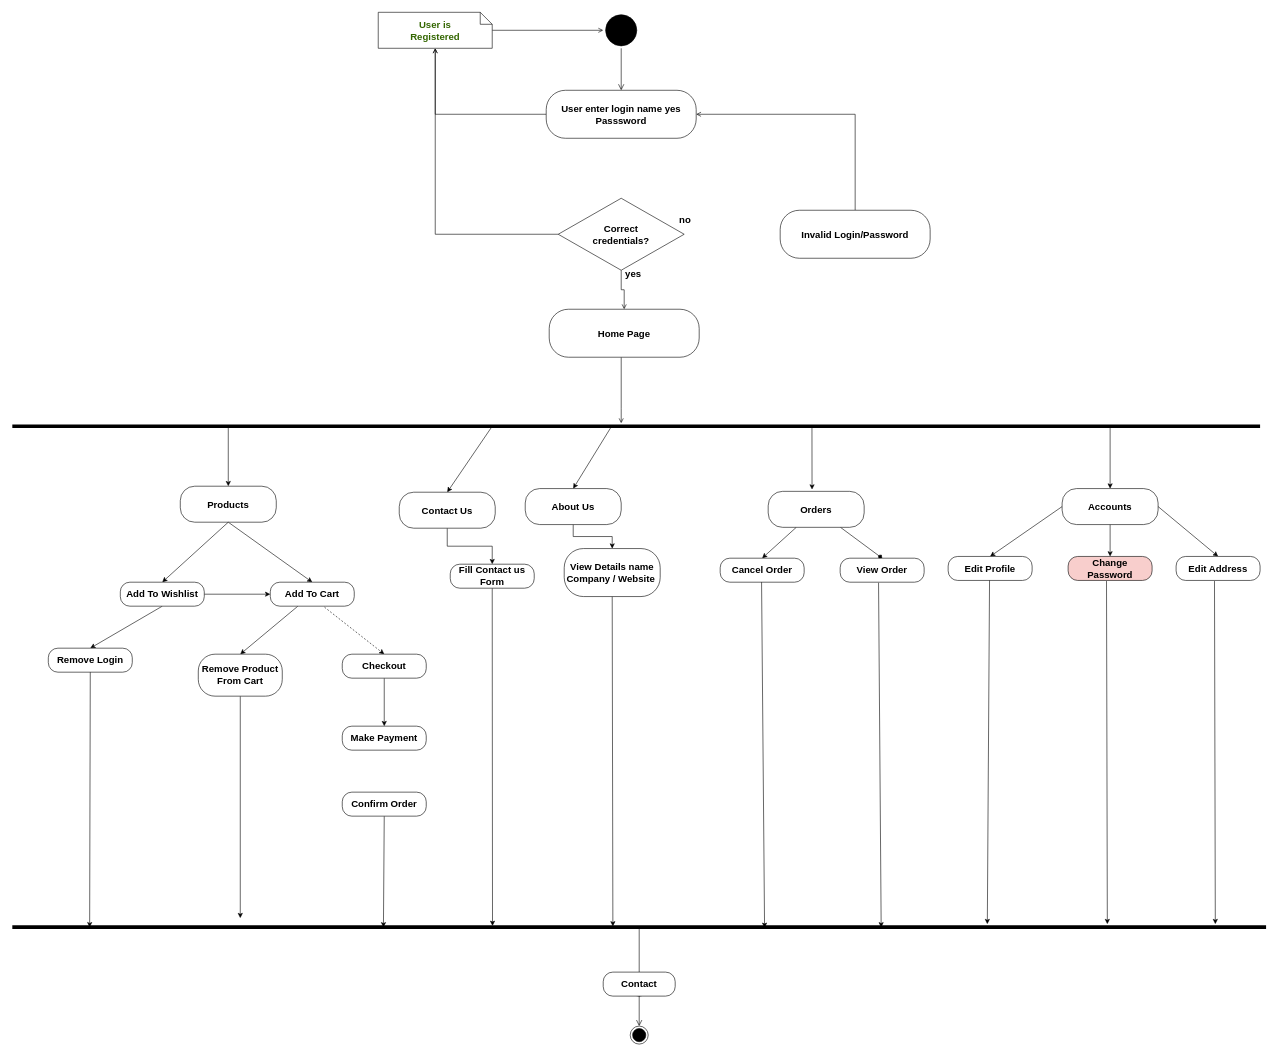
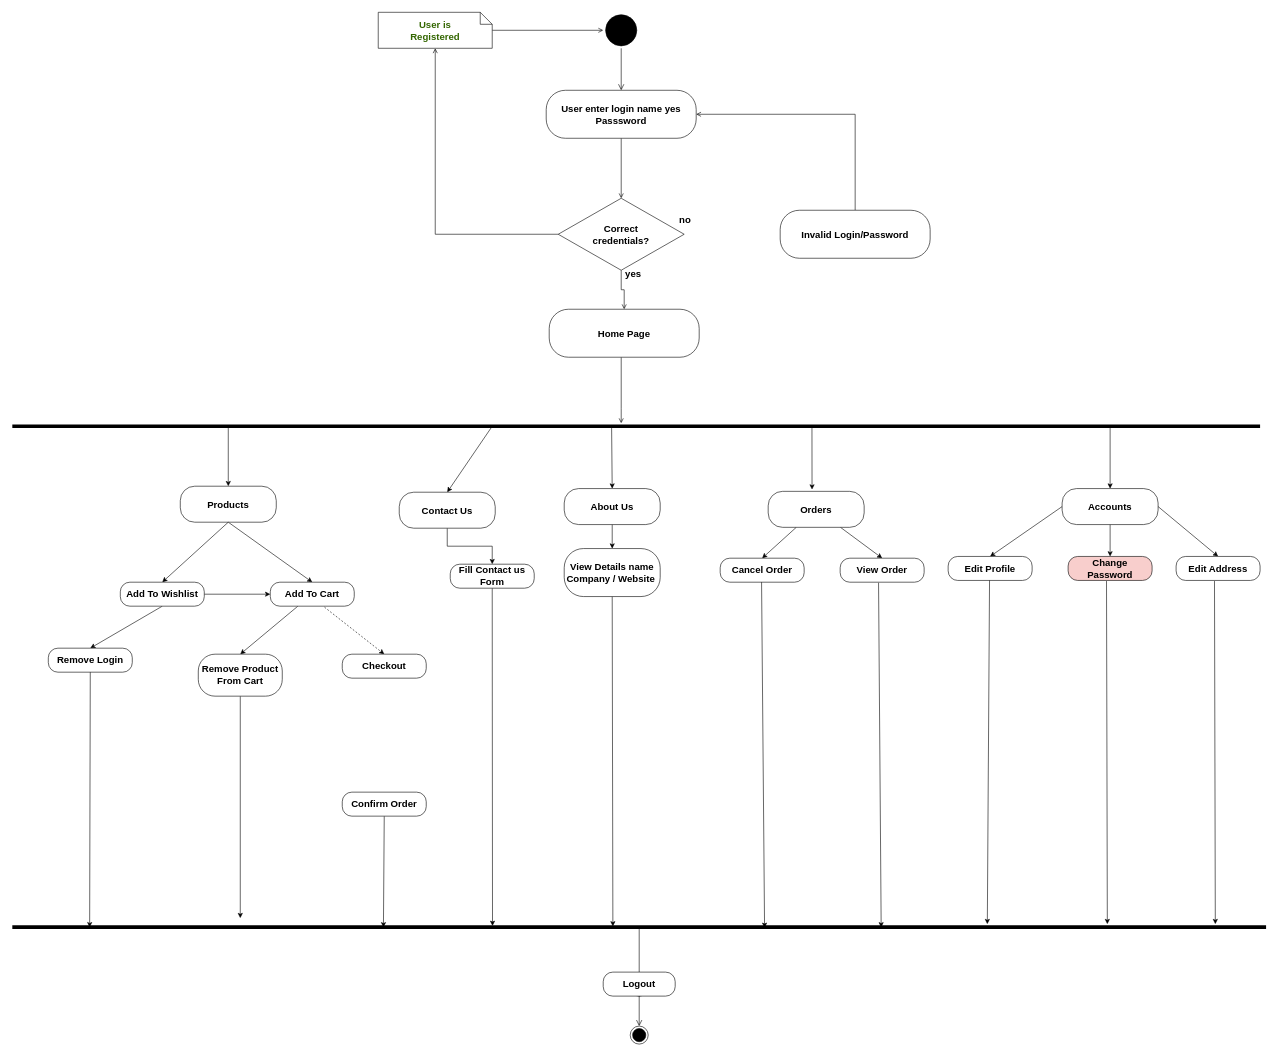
(492, 114) -> (621, 168)
(573, 507) -> (612, 507)
(877, 554) -> (878, 555)
(384, 720) -> none
(384, 738) -> none
(639, 984) -> (639, 984)
